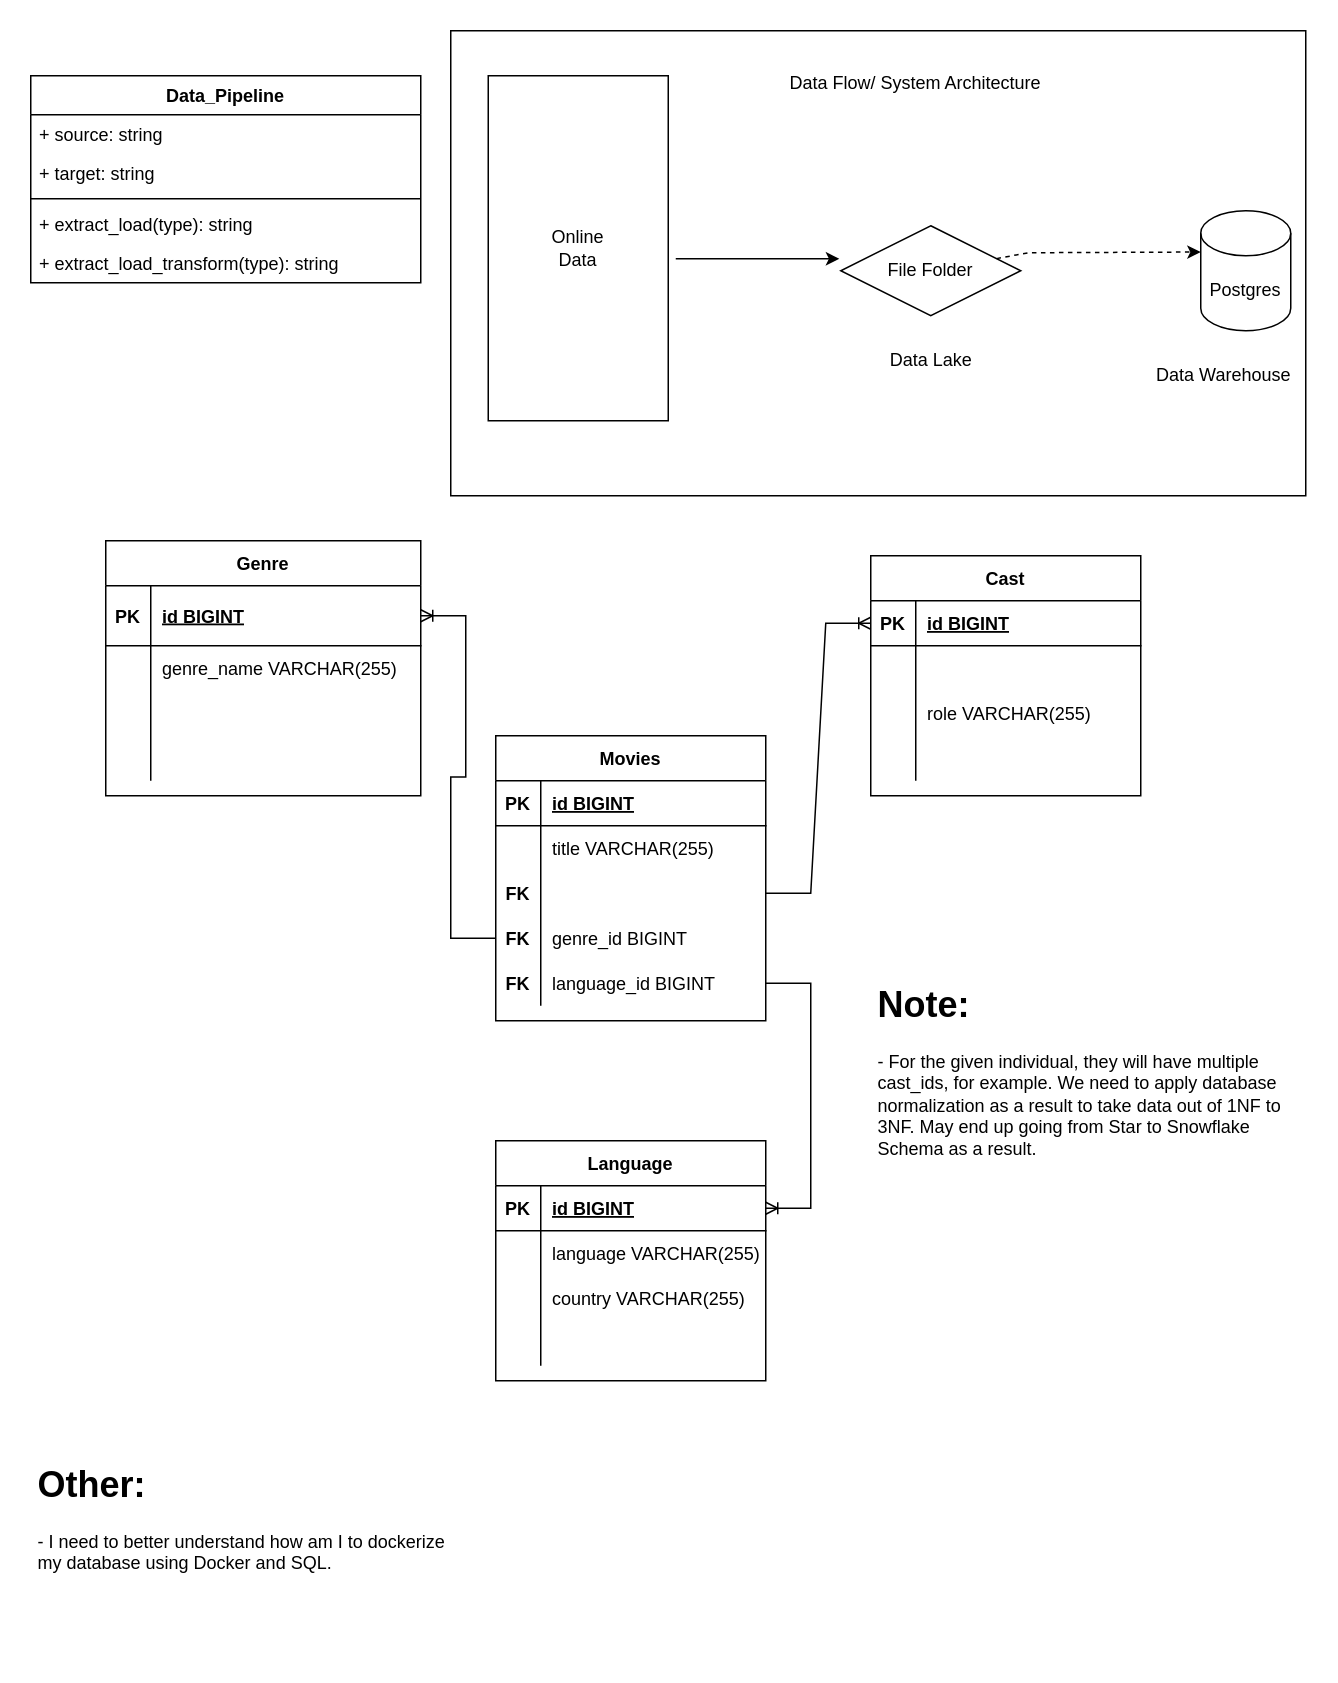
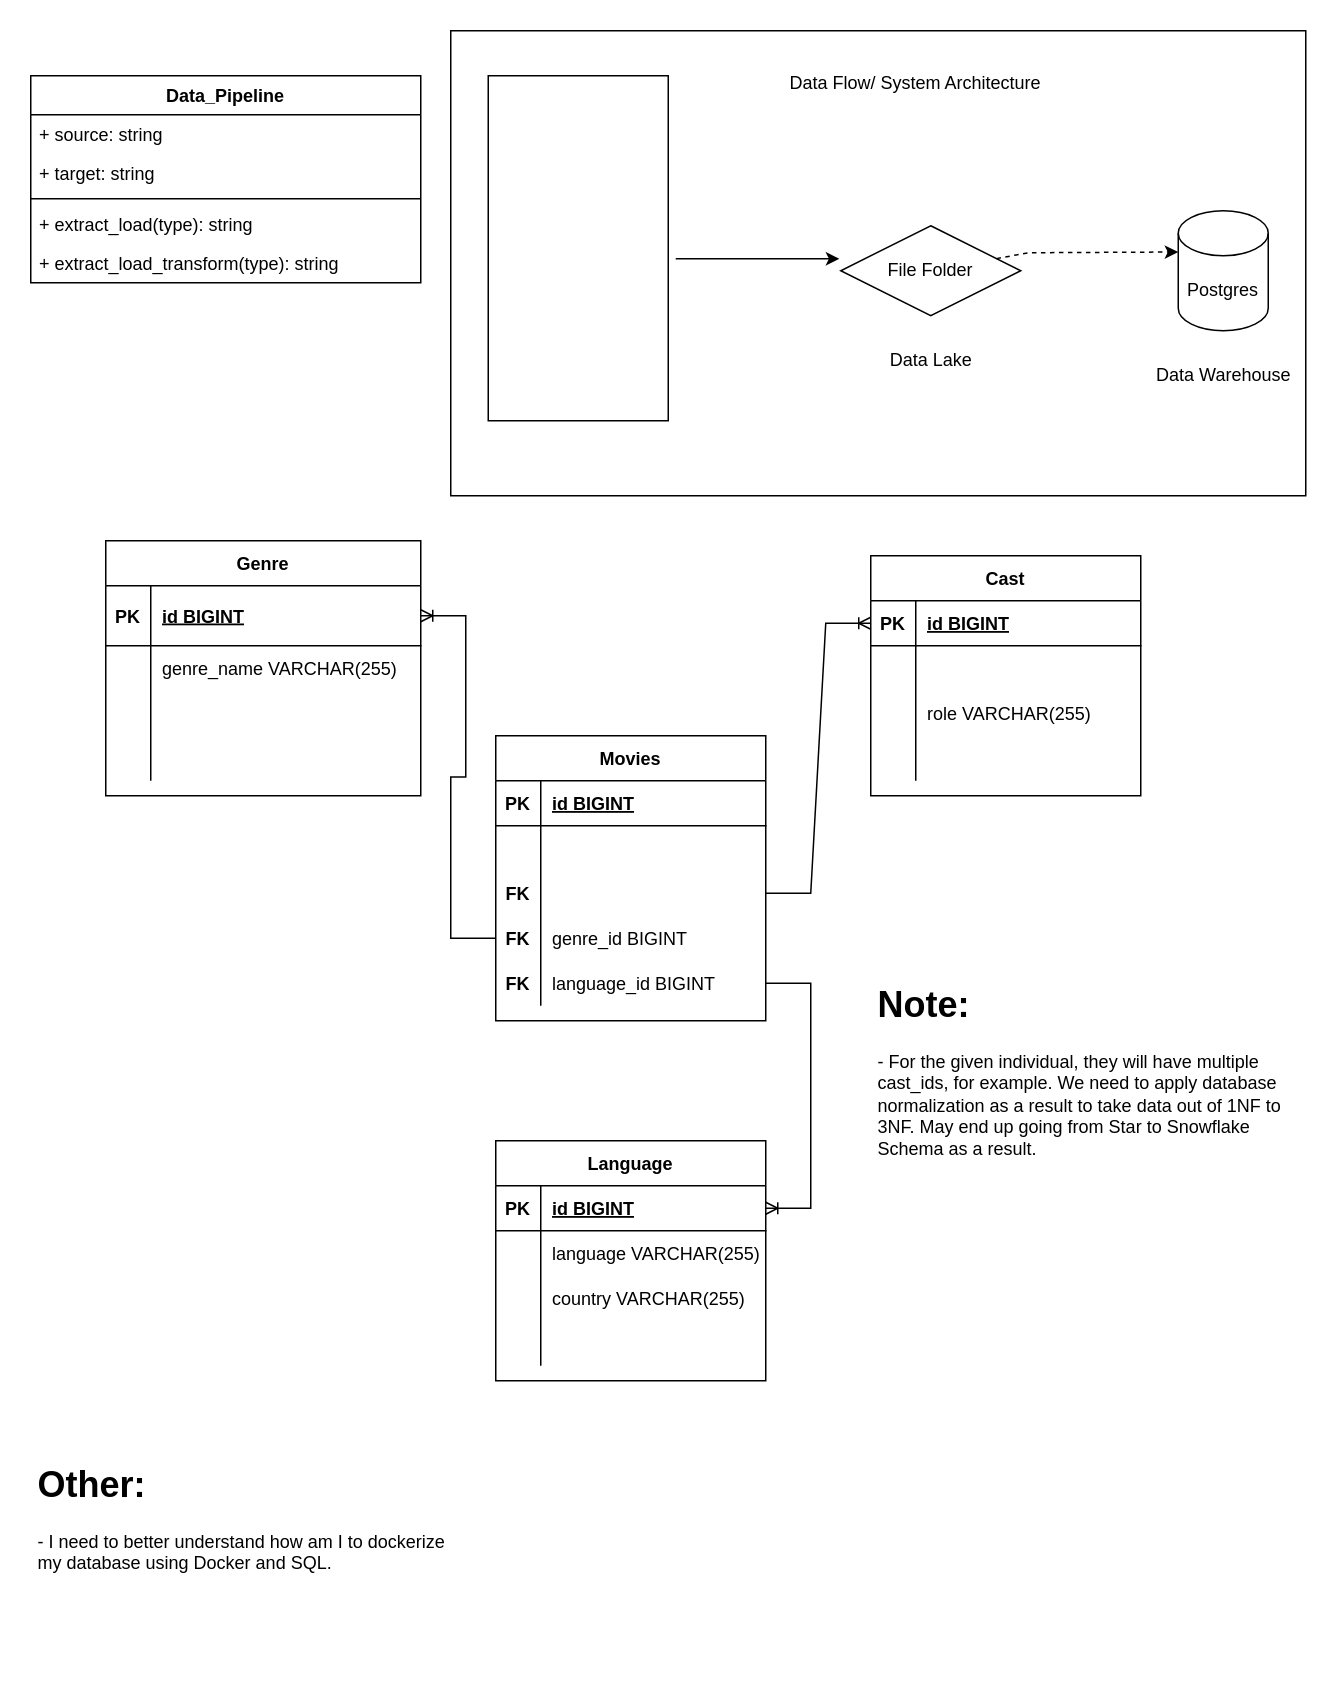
(578, 248) -> none
(1246, 271) -> (1223, 271)
(653, 848) -> none
